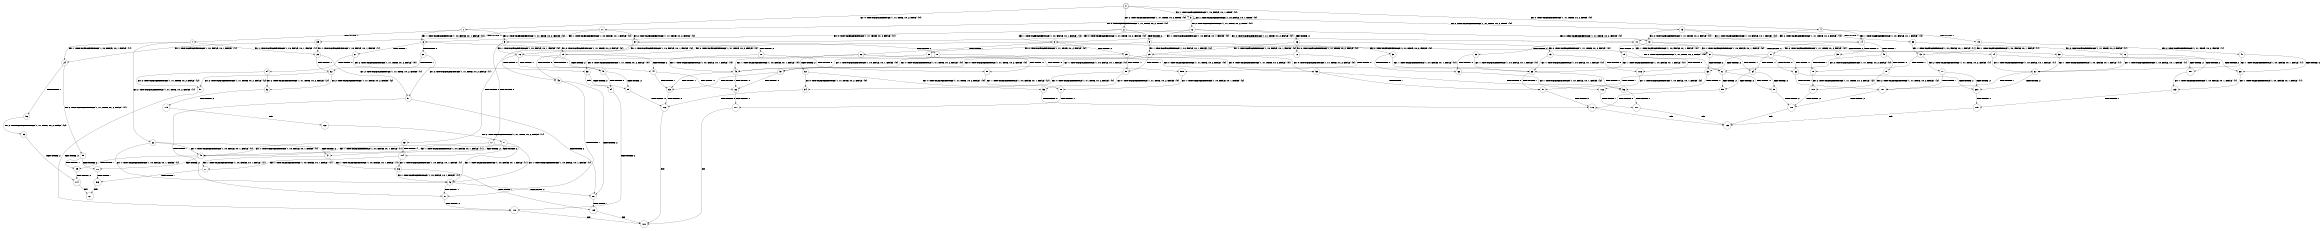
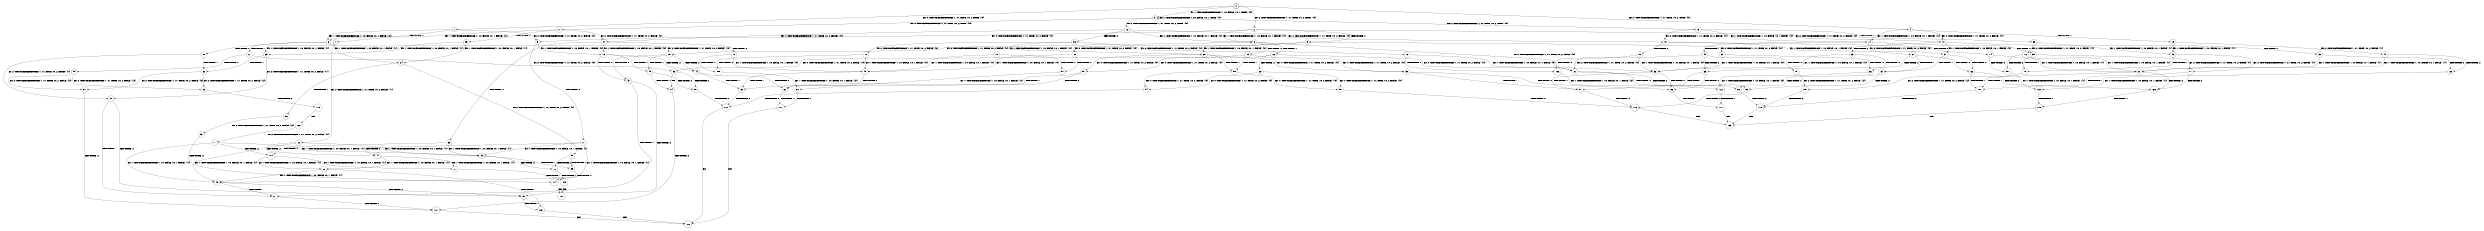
(635, 45) -> none
none -> (2116, 56)
(1709, 63) -> (1705, 63)
